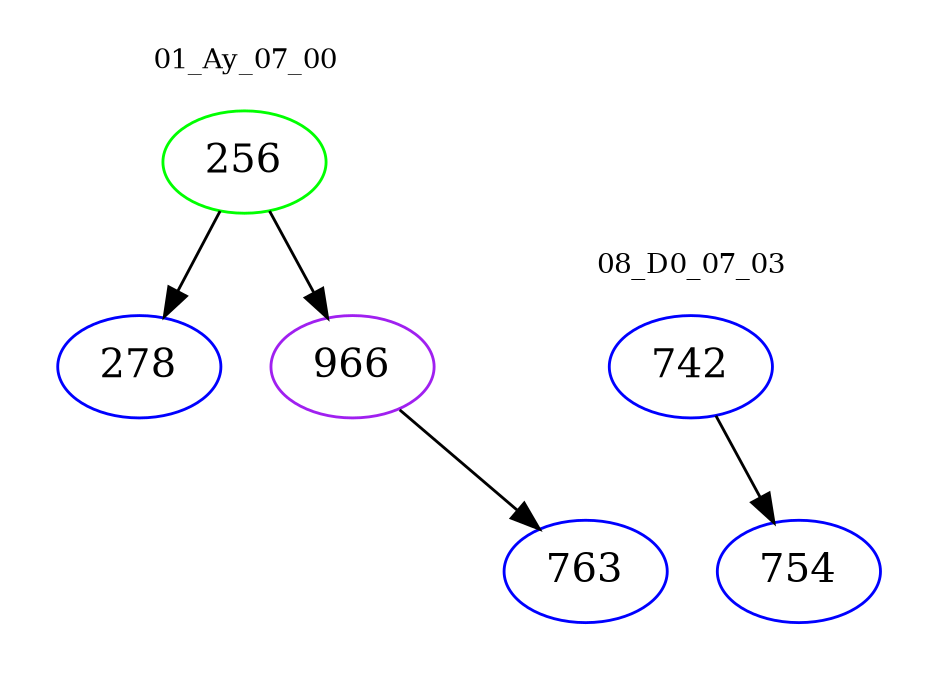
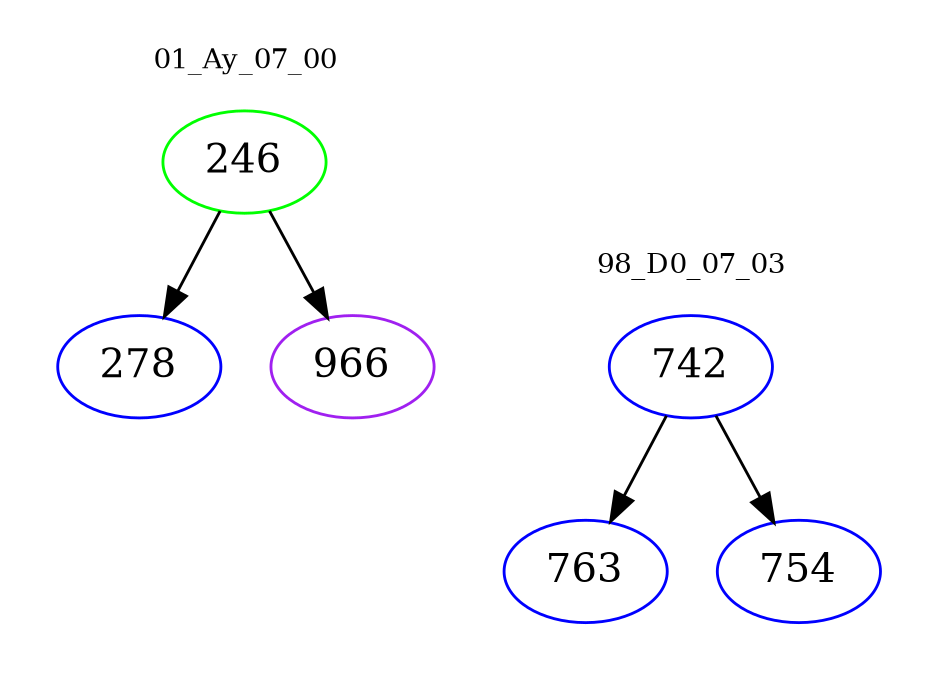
(245, 162) -> (245, 162)
(692, 266) -> (692, 266)
(458, 460) -> (645, 456)
